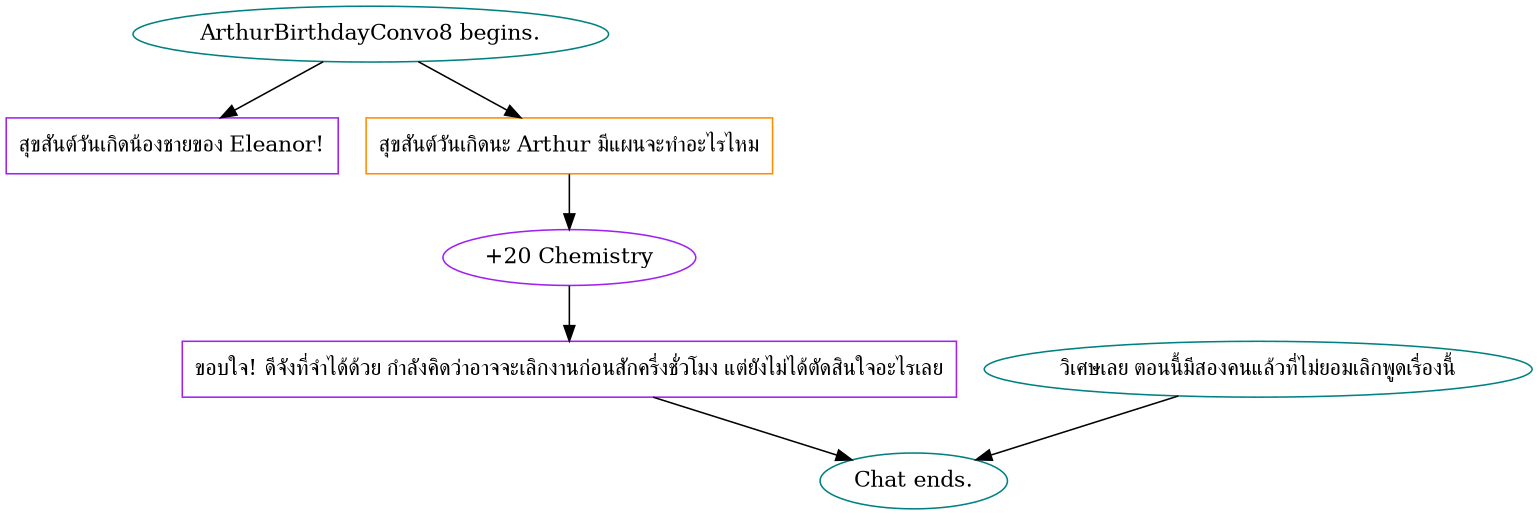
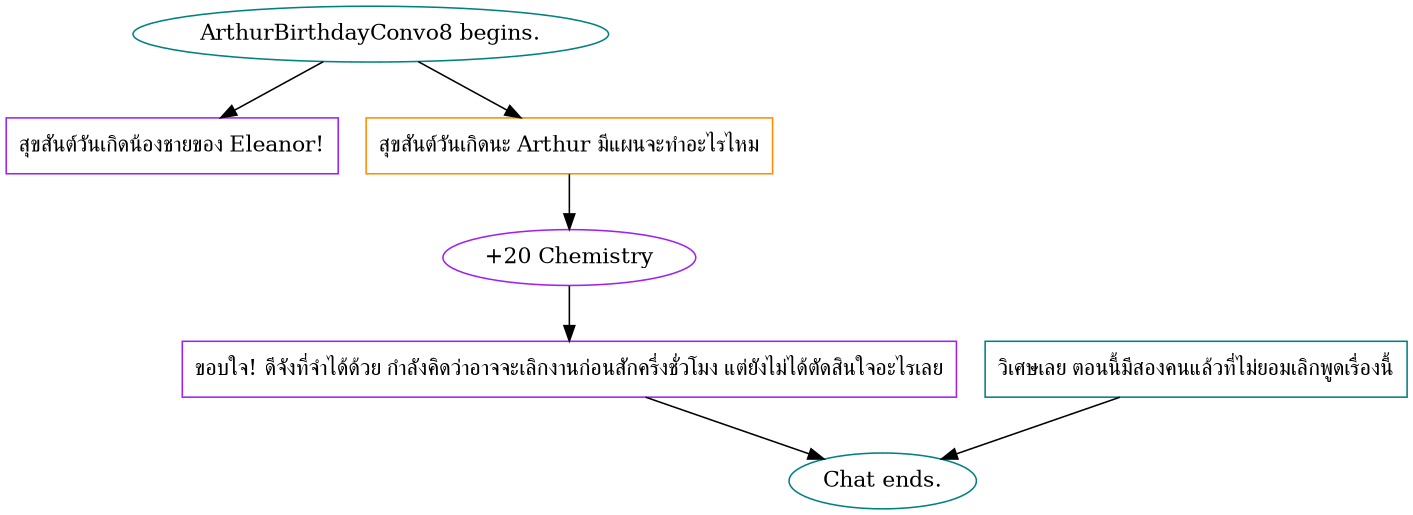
(1258, 369) -> (1196, 369)
